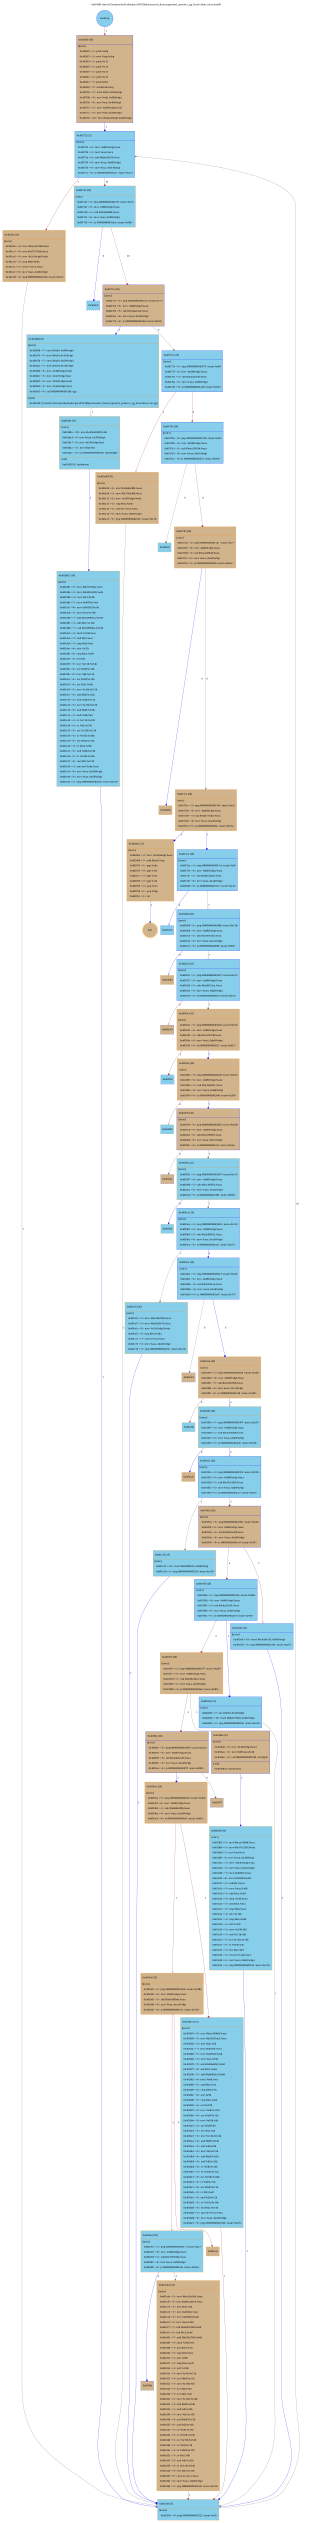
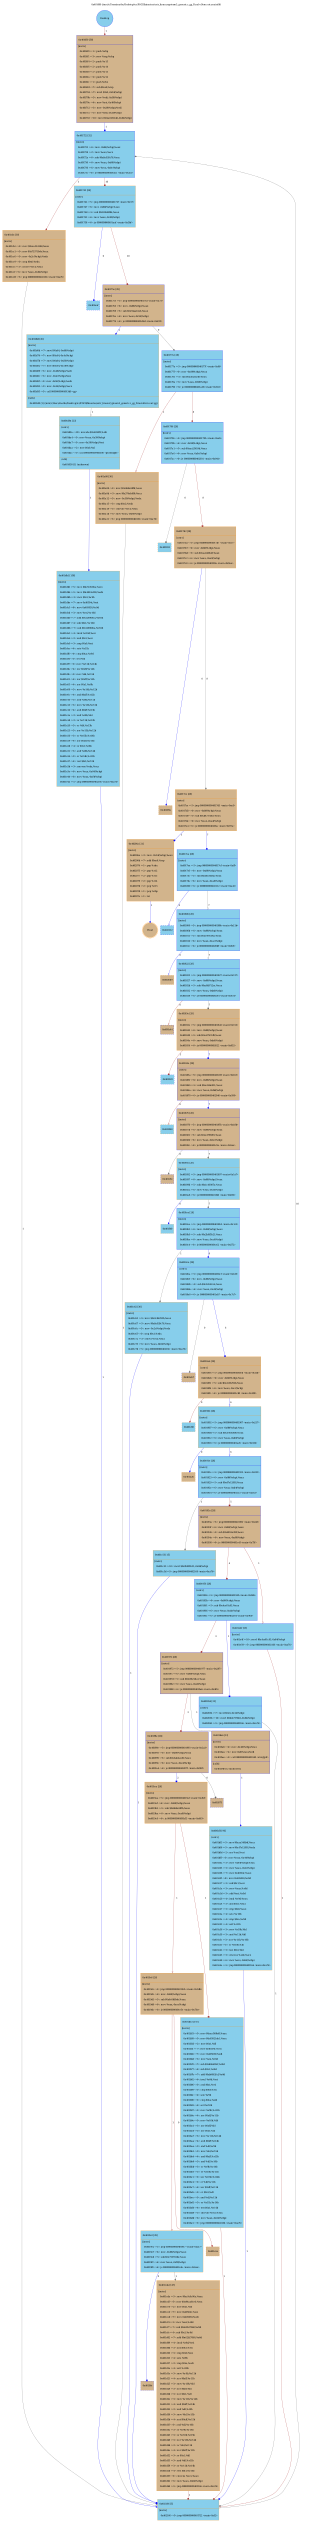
(150, 930) -> (150, 930)
(208, 1079) -> (208, 1079)
(192, 1673) -> (192, 1673)
(281, 2101) -> (281, 2101)
